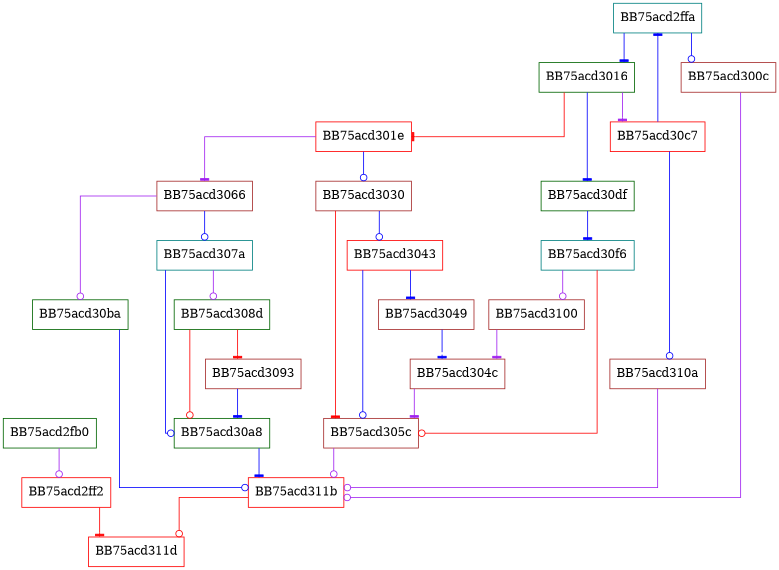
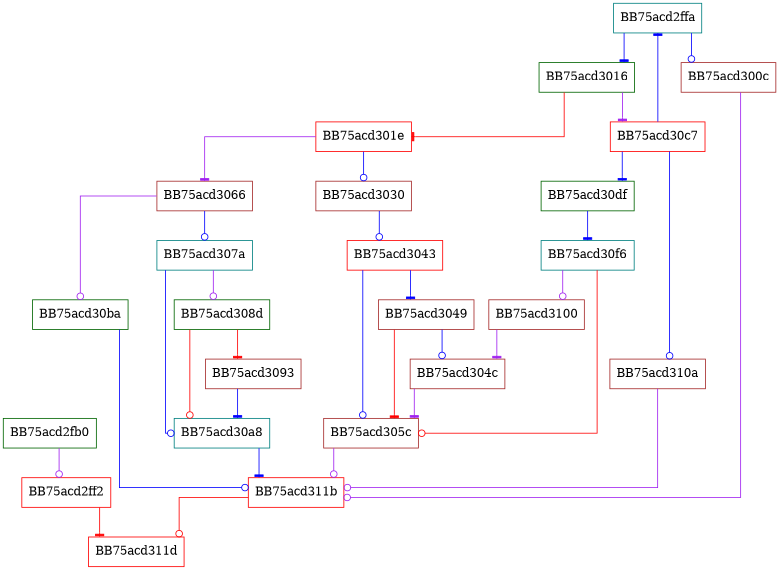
(587, 135) -> (622, 164)
(335, 313) -> (394, 372)
(442, 341) -> (442, 341)
(222, 433) -> (222, 433)
